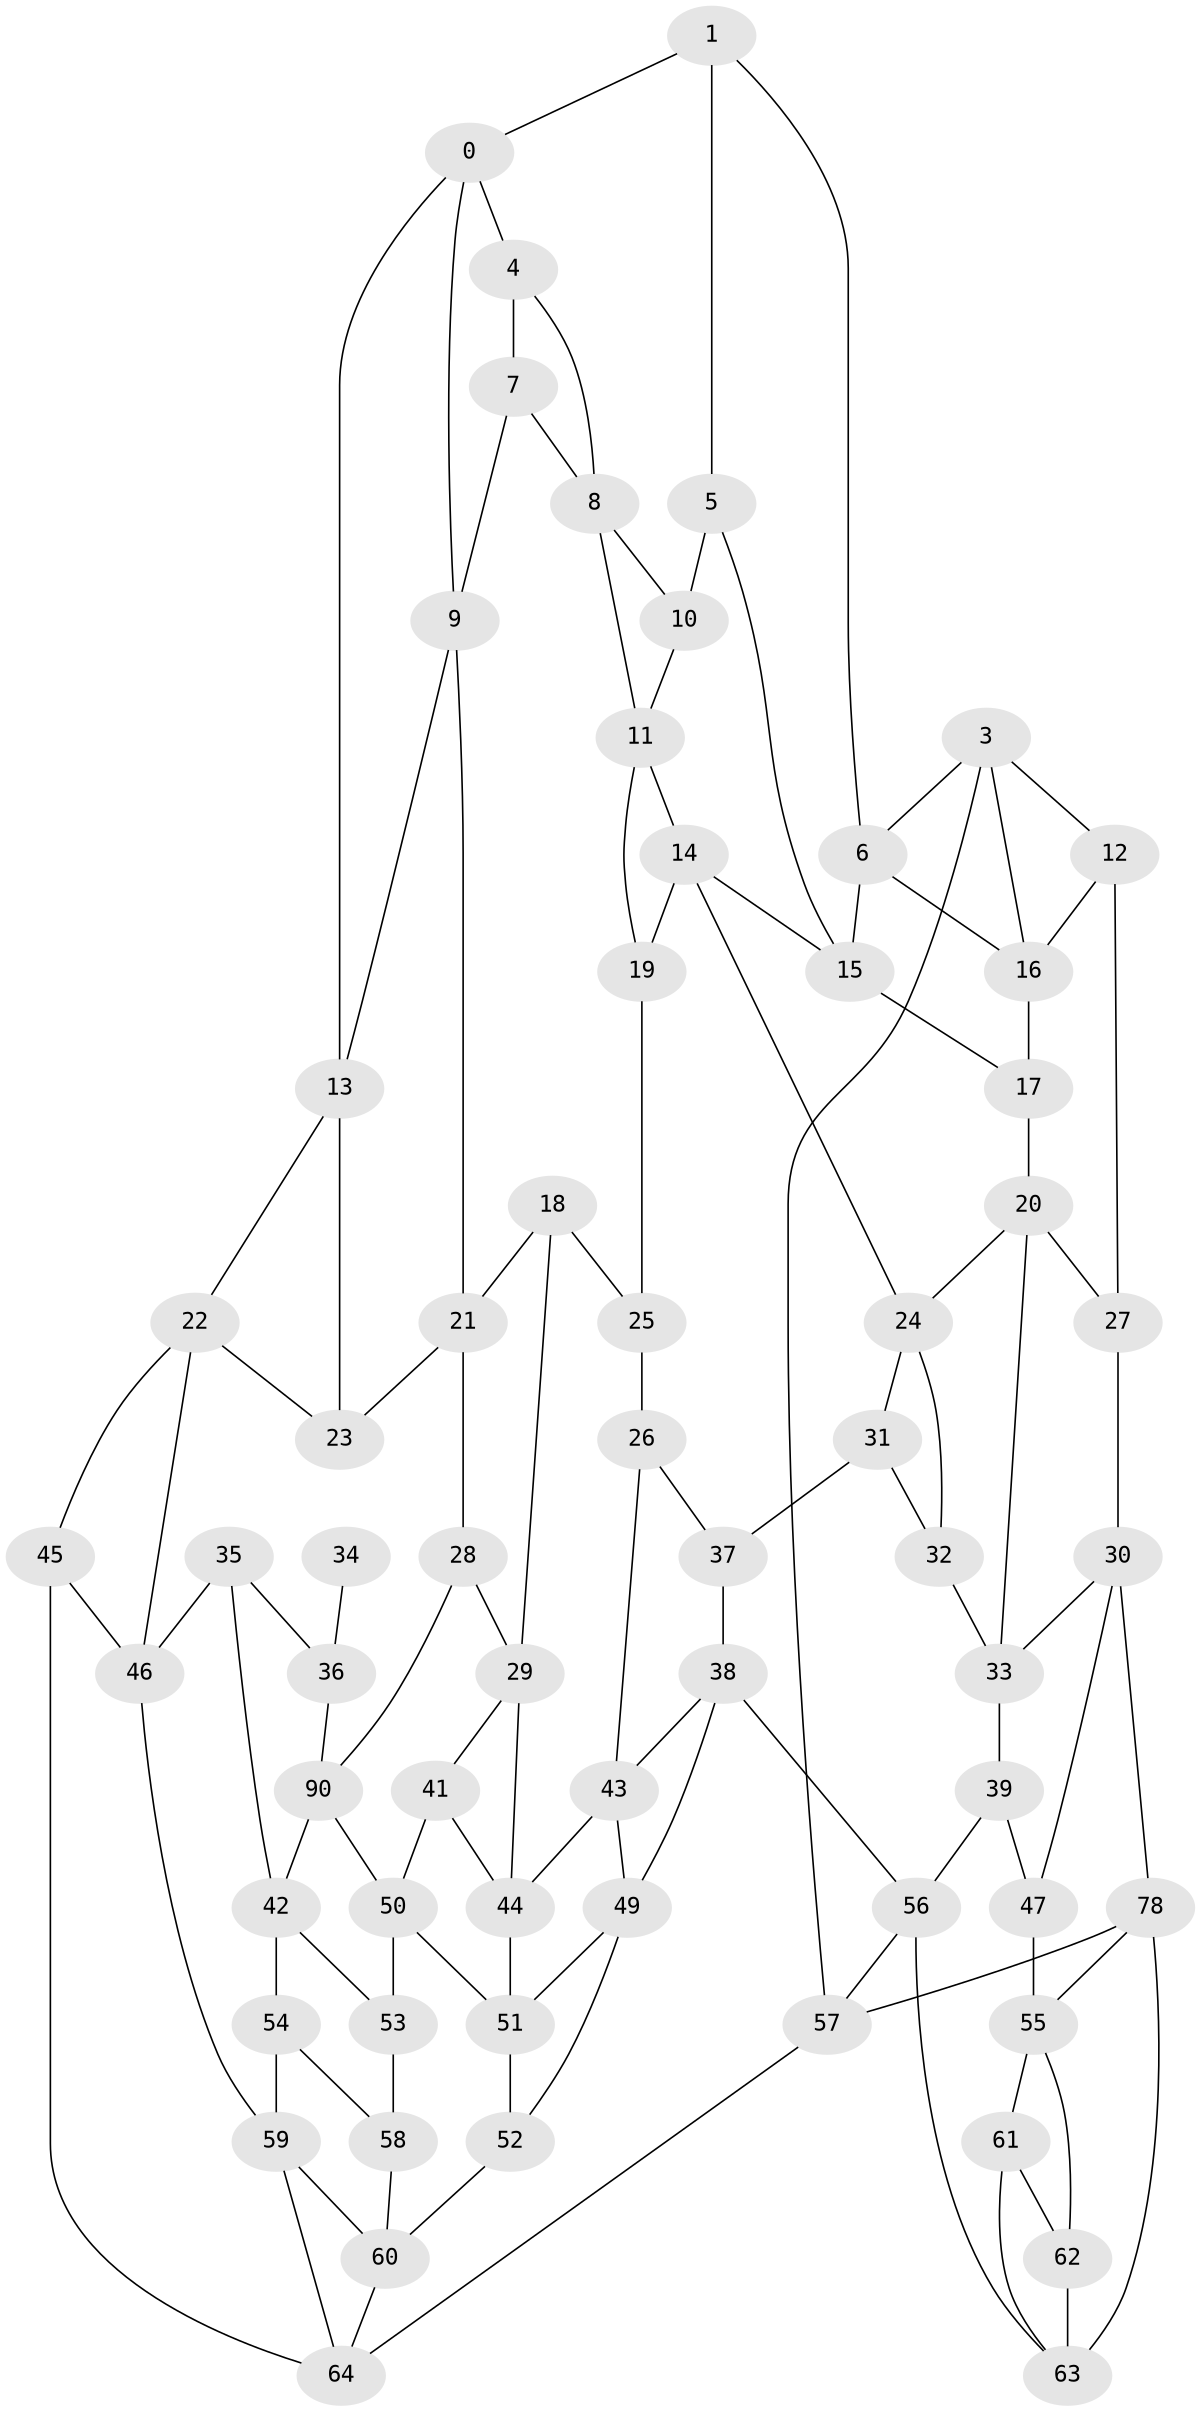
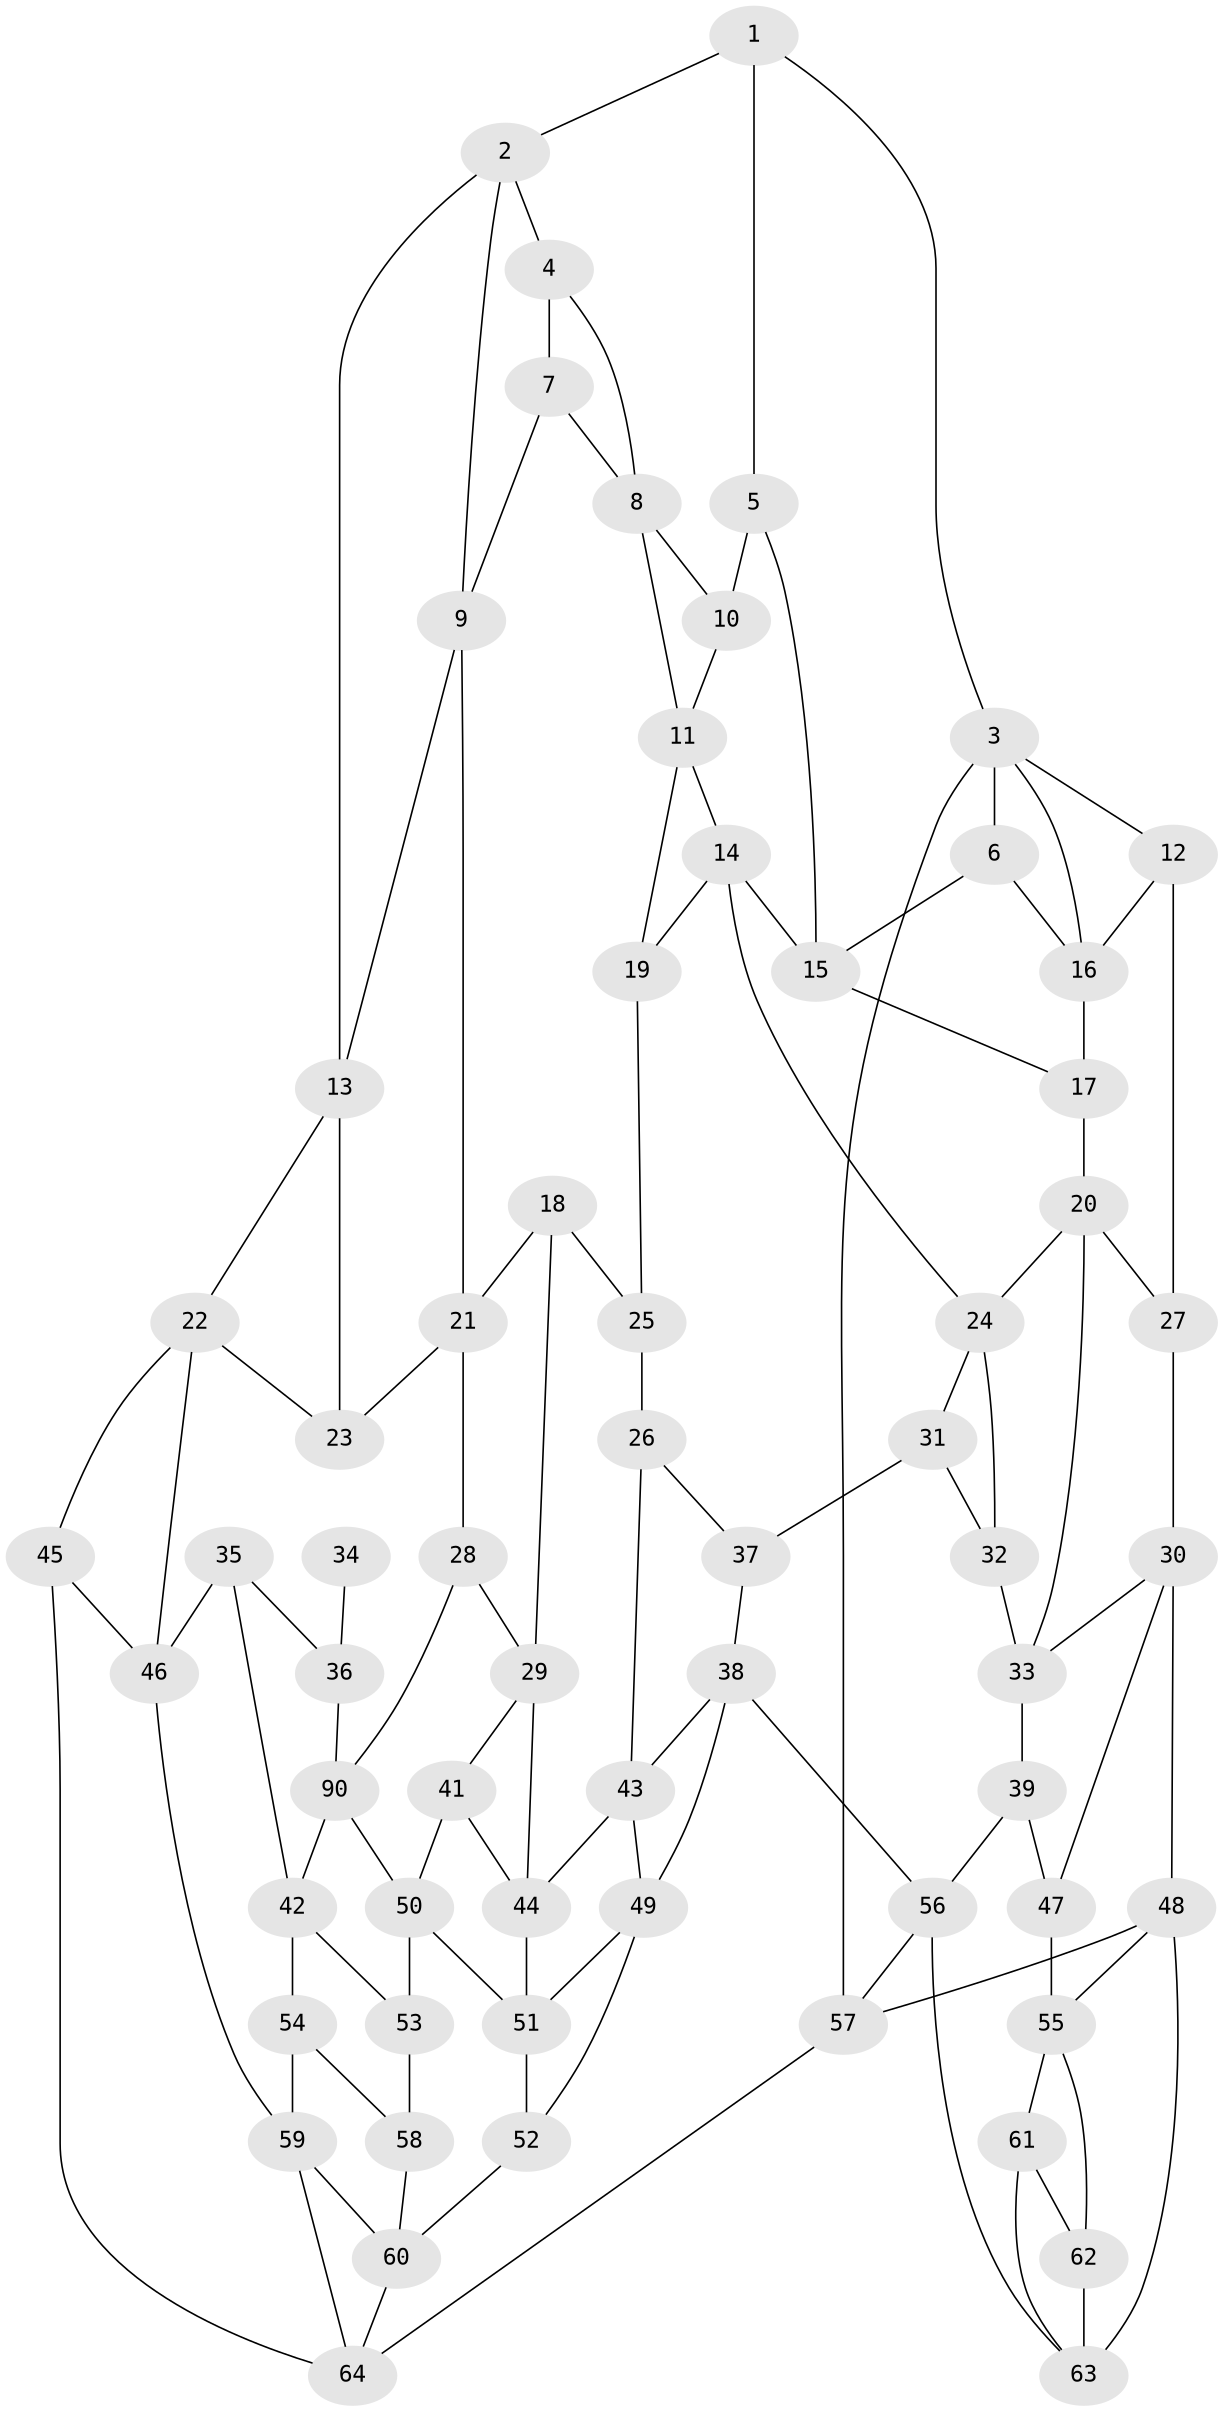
(470, 153) -> (505, 153)
(848, 426) -> (936, 357)
(1150, 1908) -> (1172, 1908)
